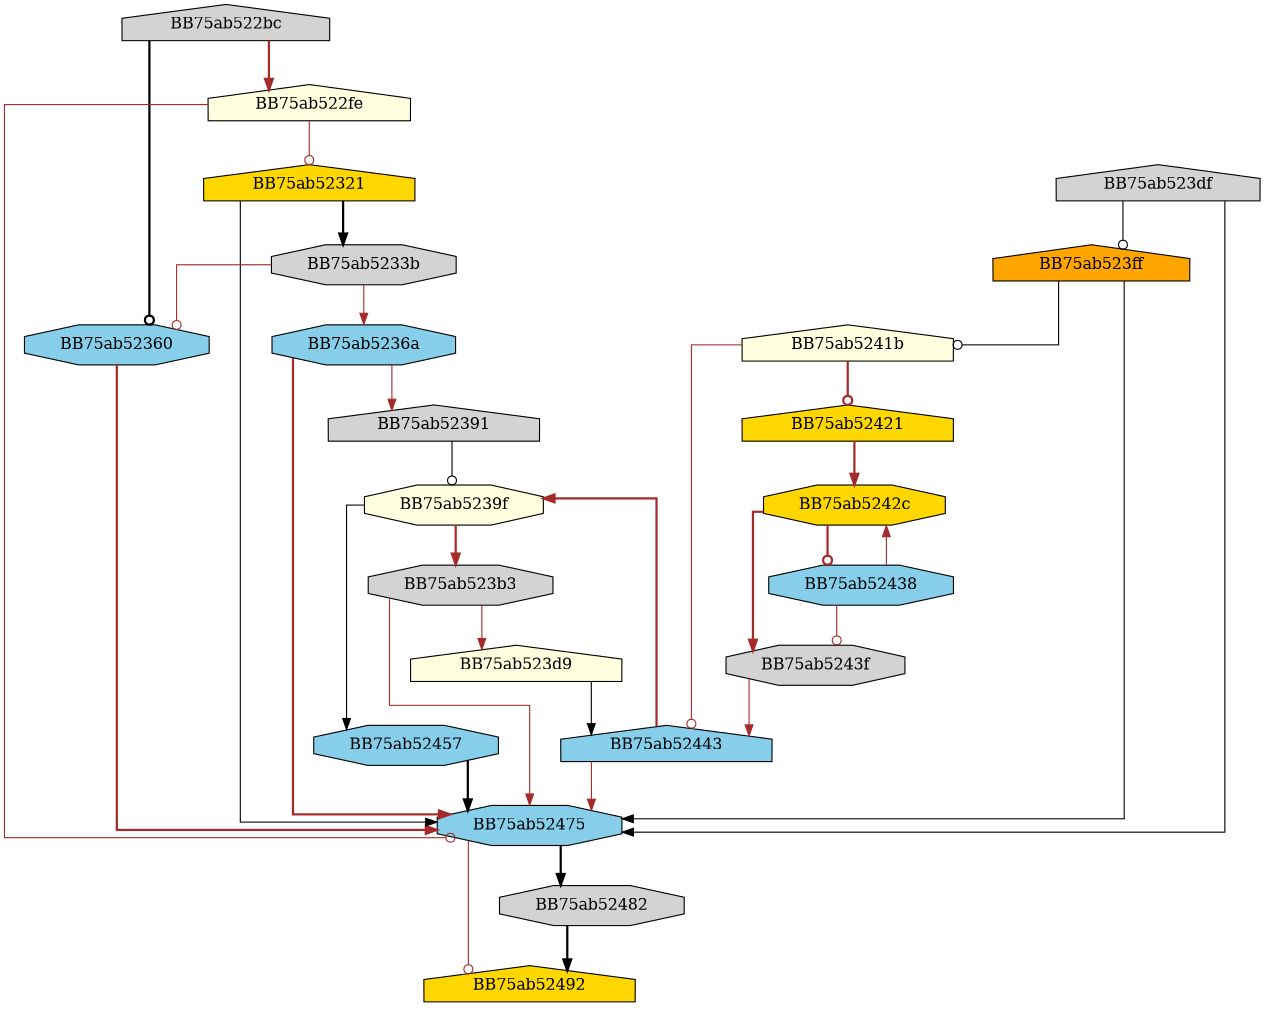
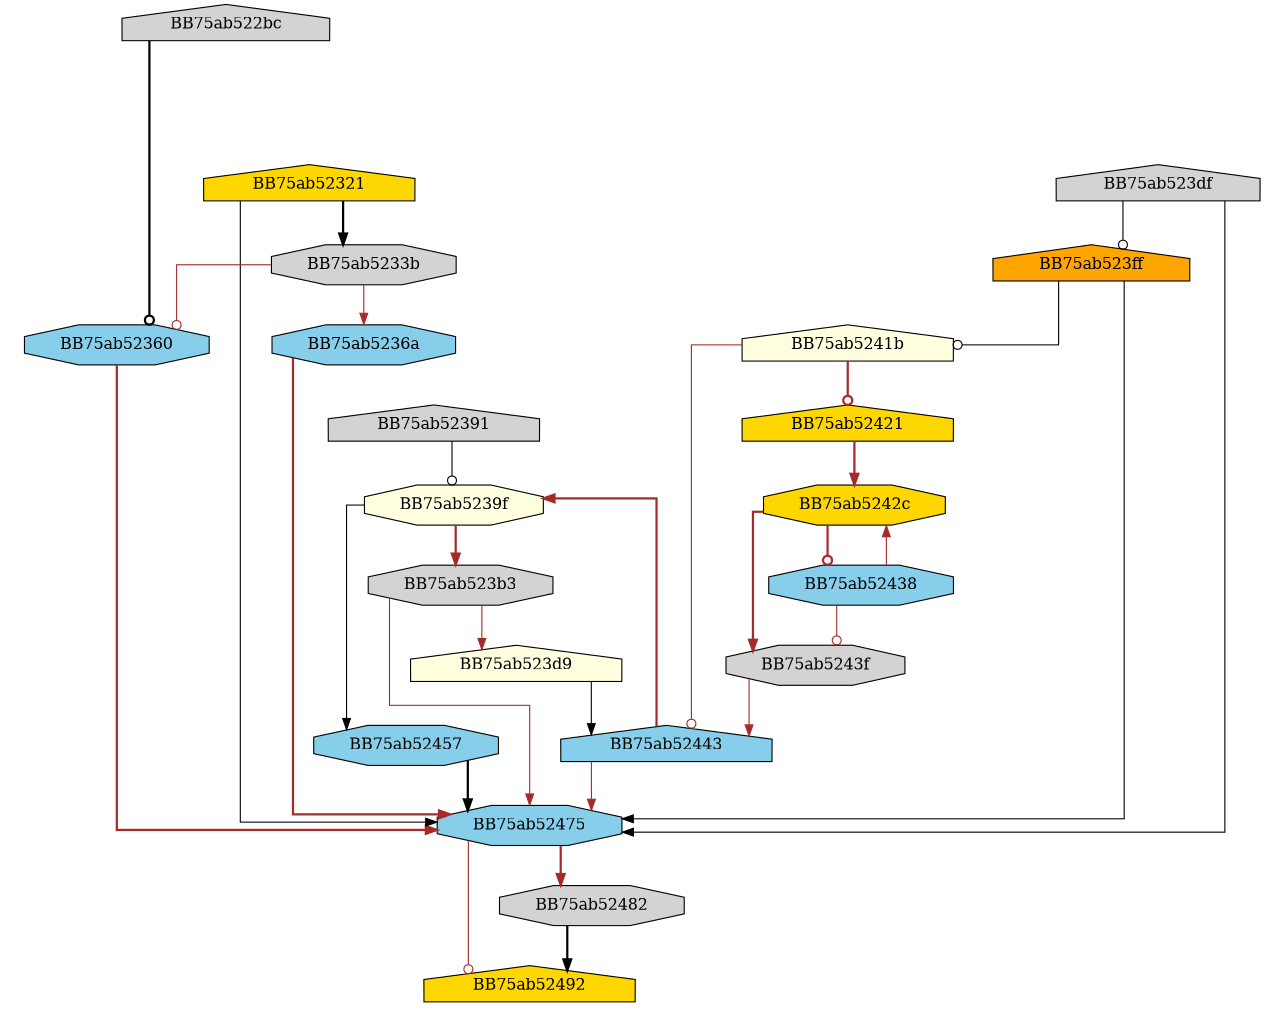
(309, 105) -> none
(392, 382) -> none
(561, 860) -> (561, 860)
